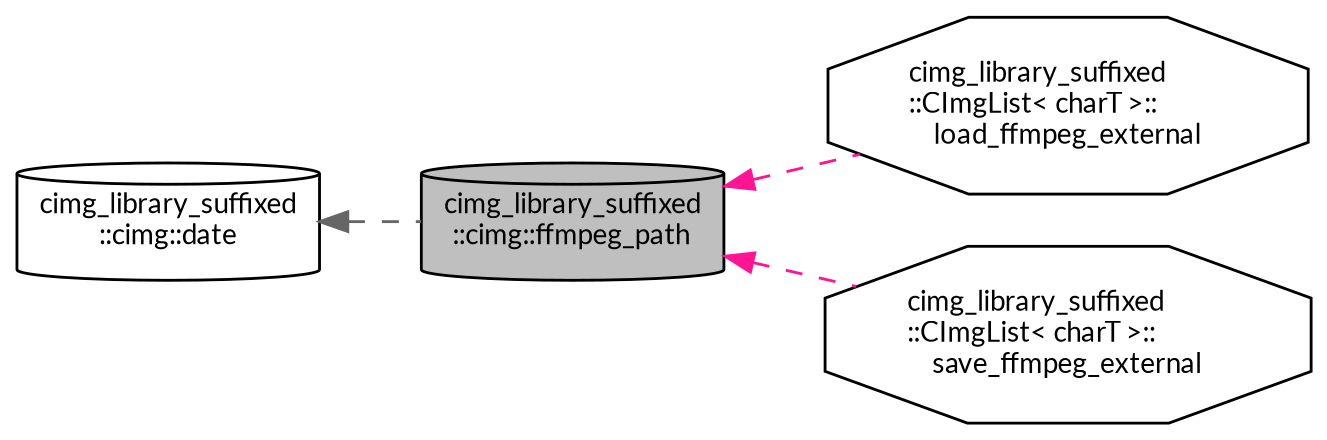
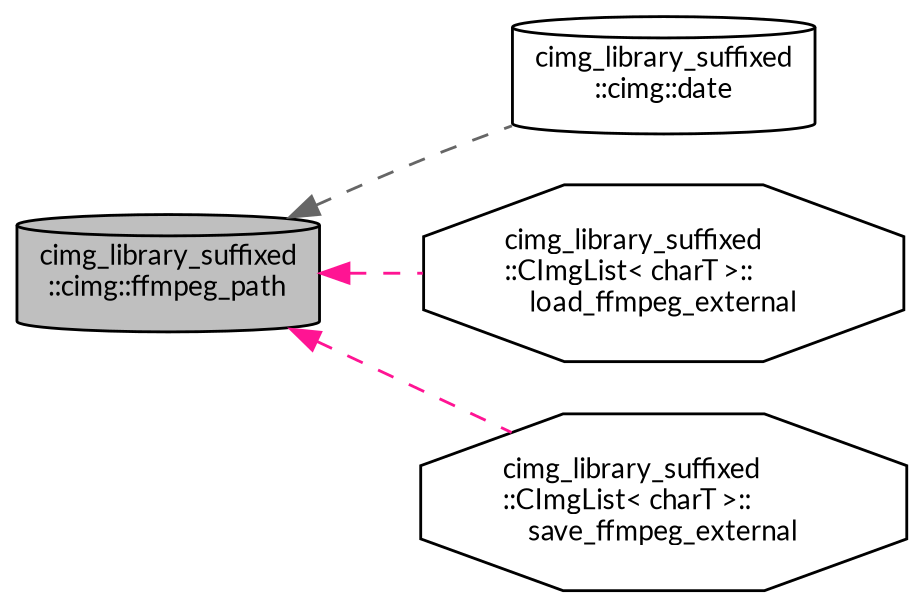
(385, 222) -> (413, 164)
